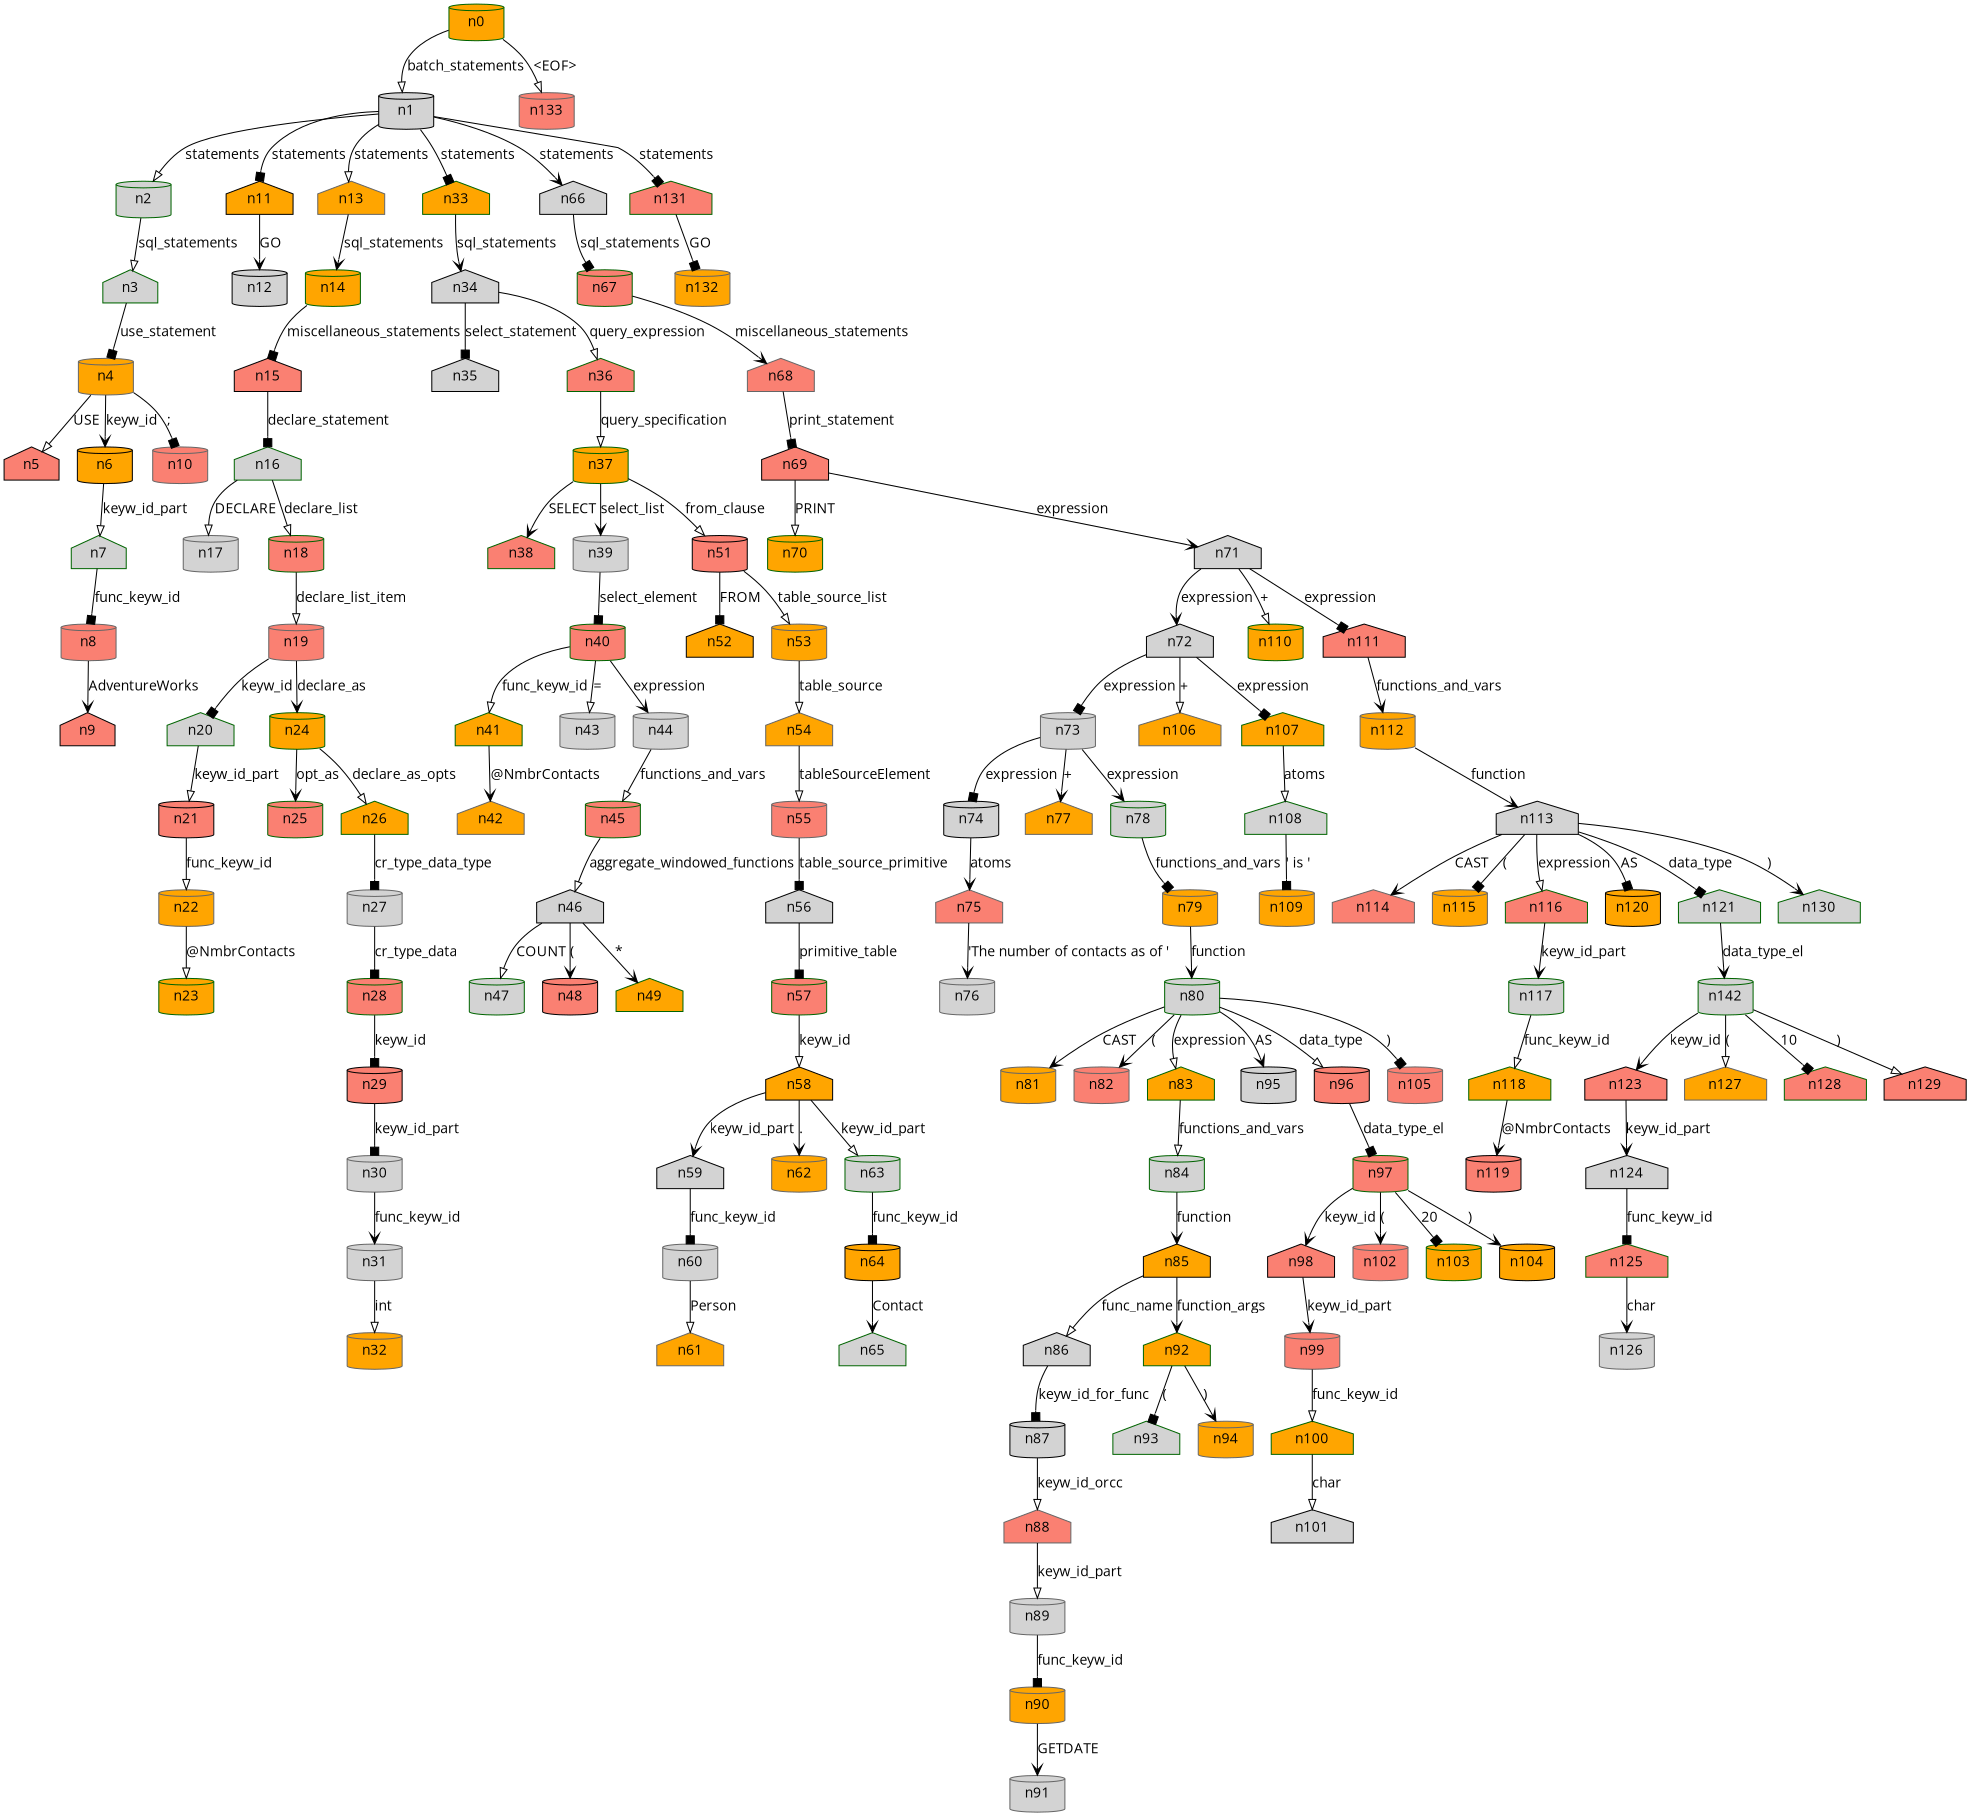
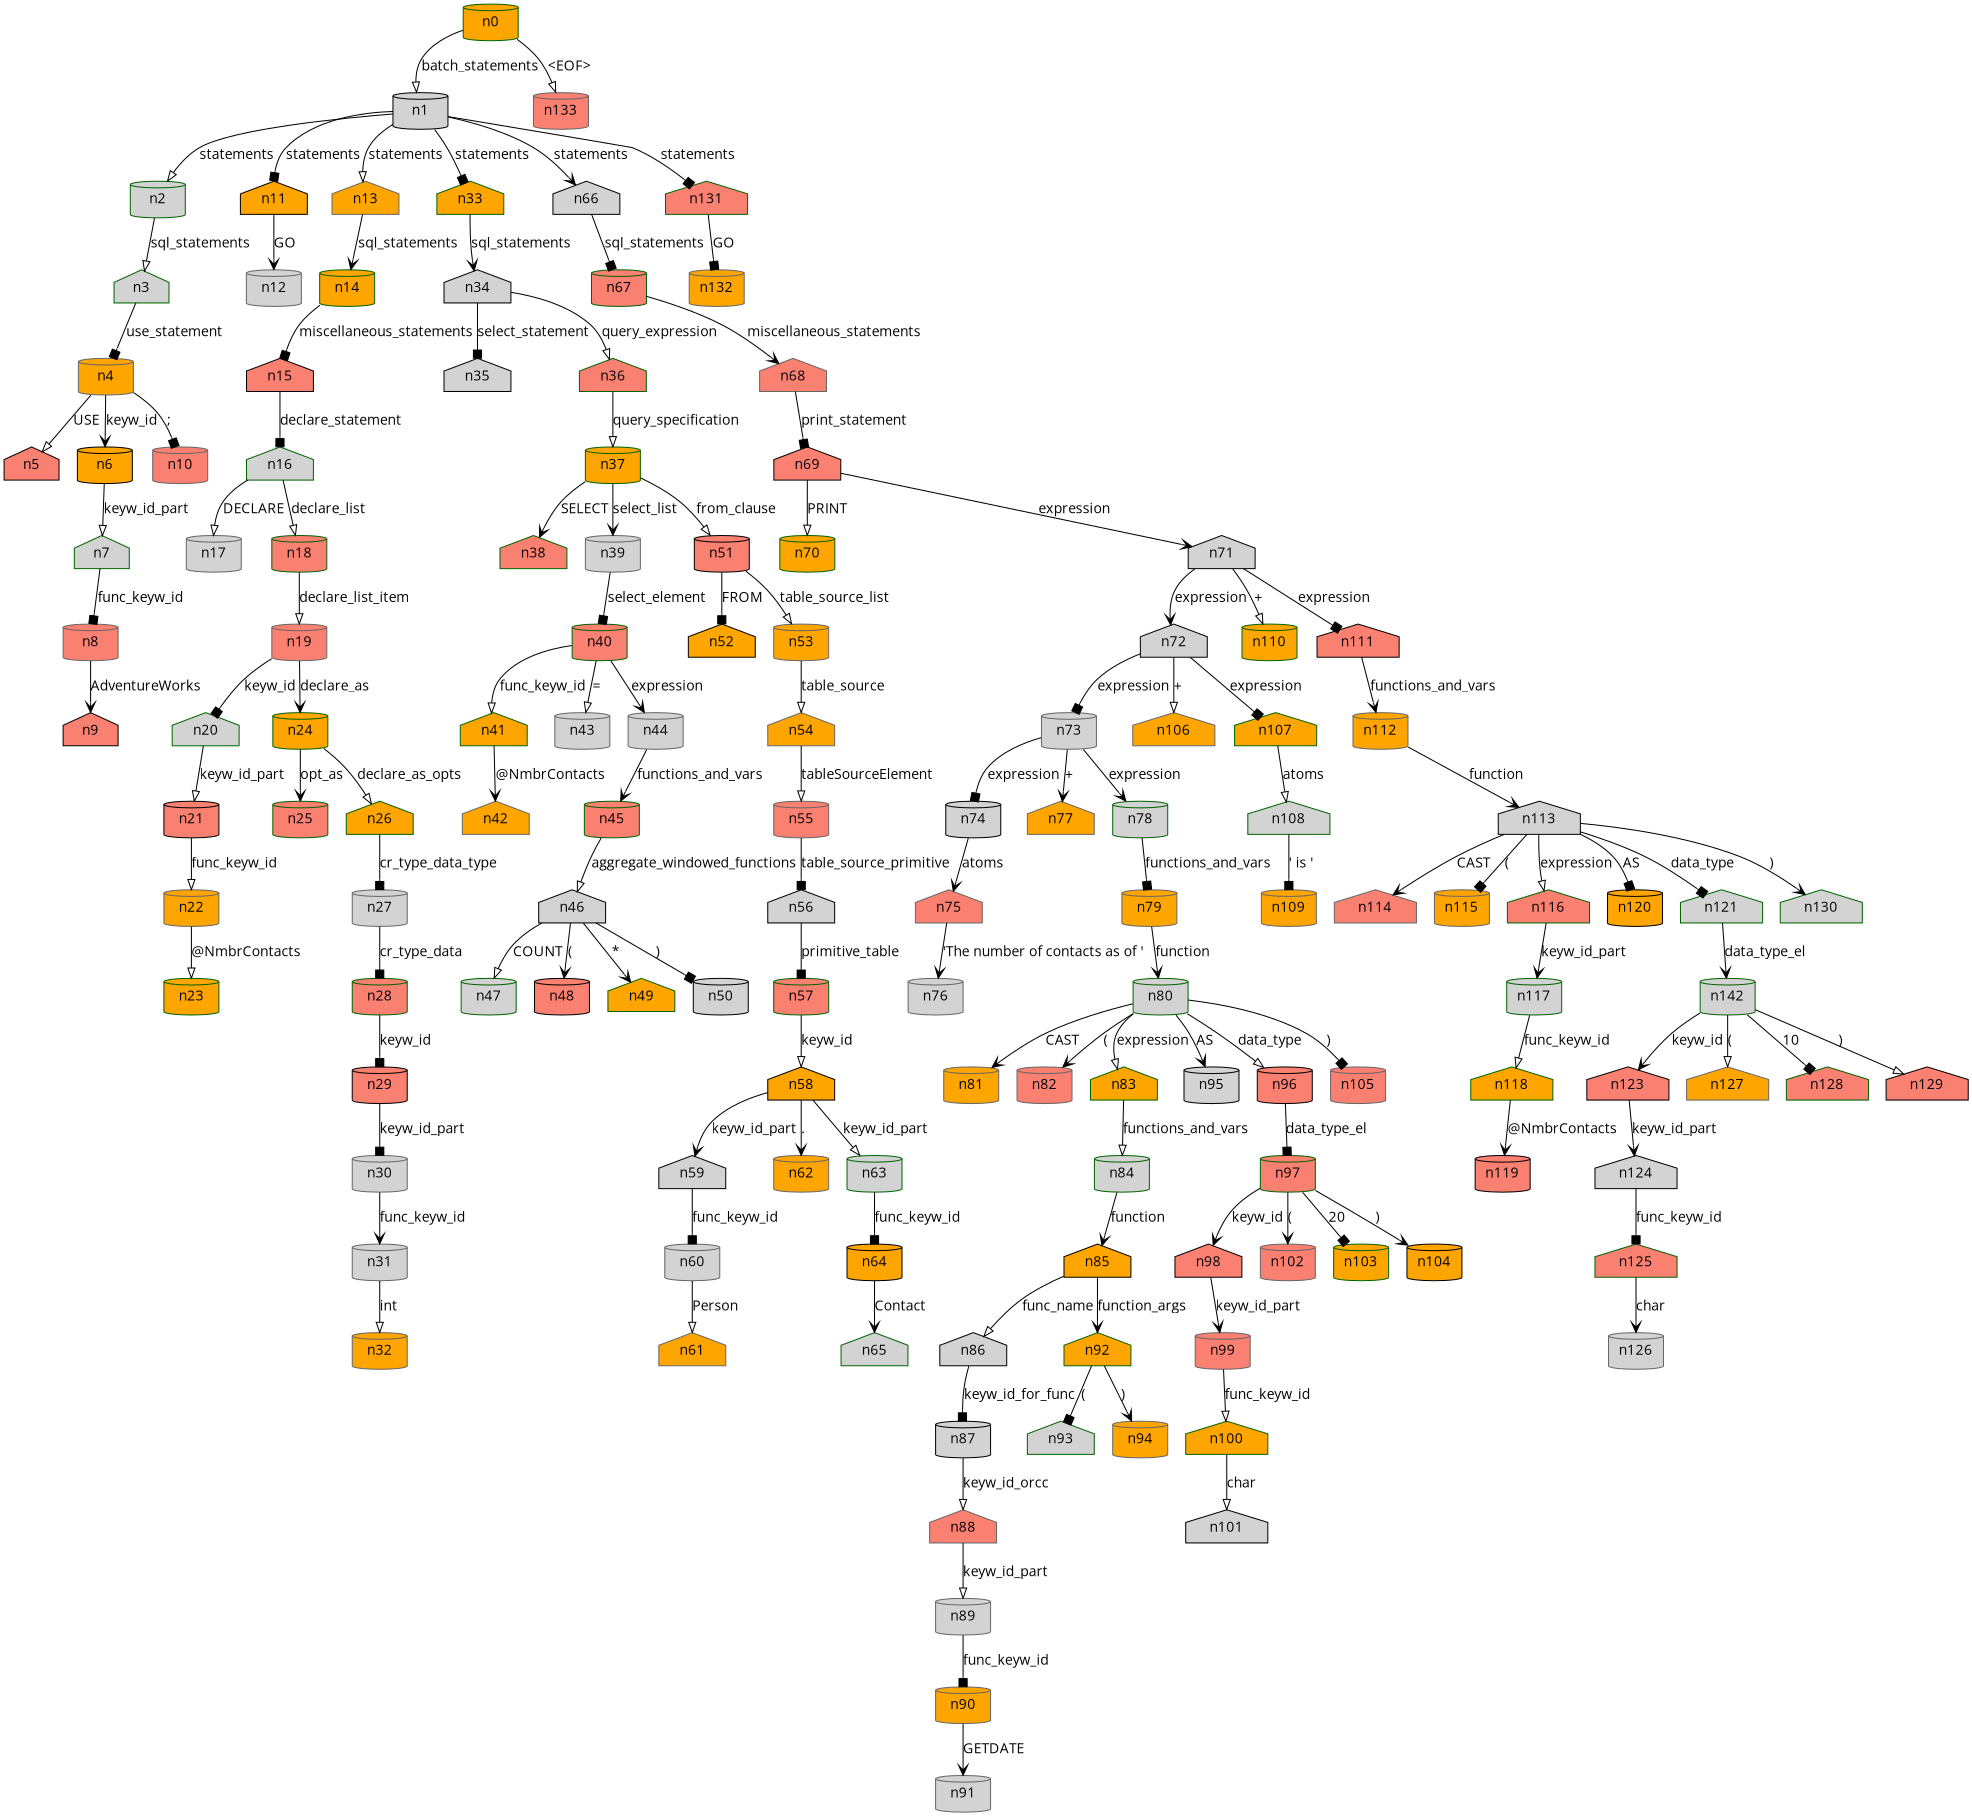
(260, 288) -> (274, 288)
(639, 771) -> (636, 771)
none -> (721, 997)
